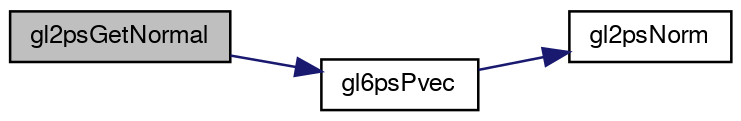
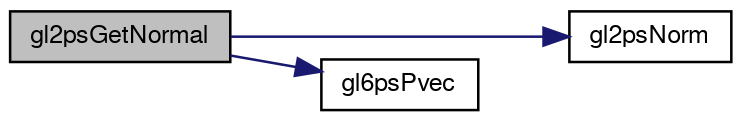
(511, 63) -> (387, 37)
